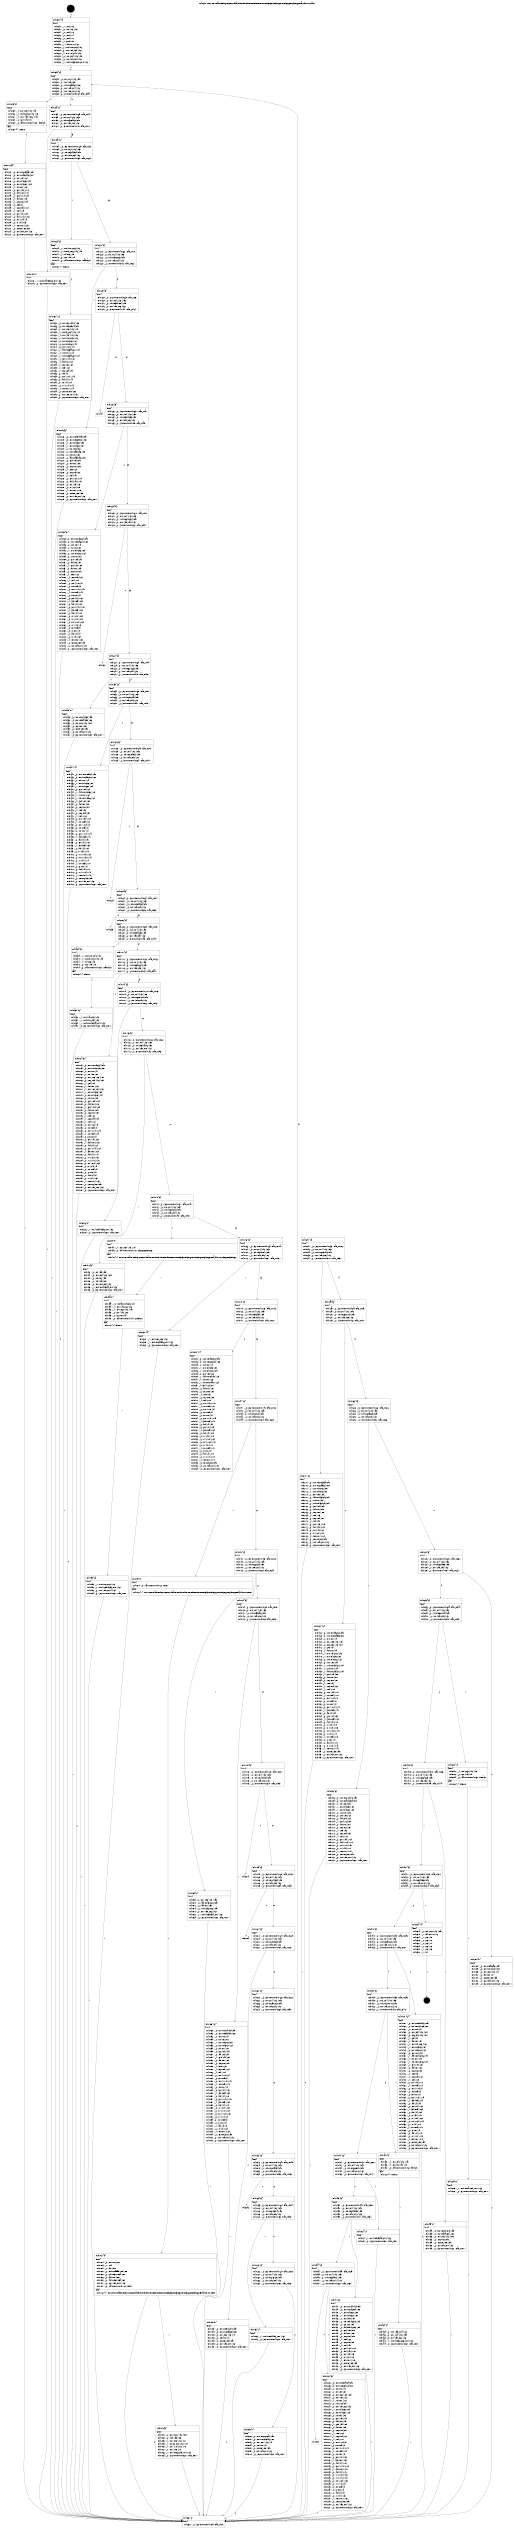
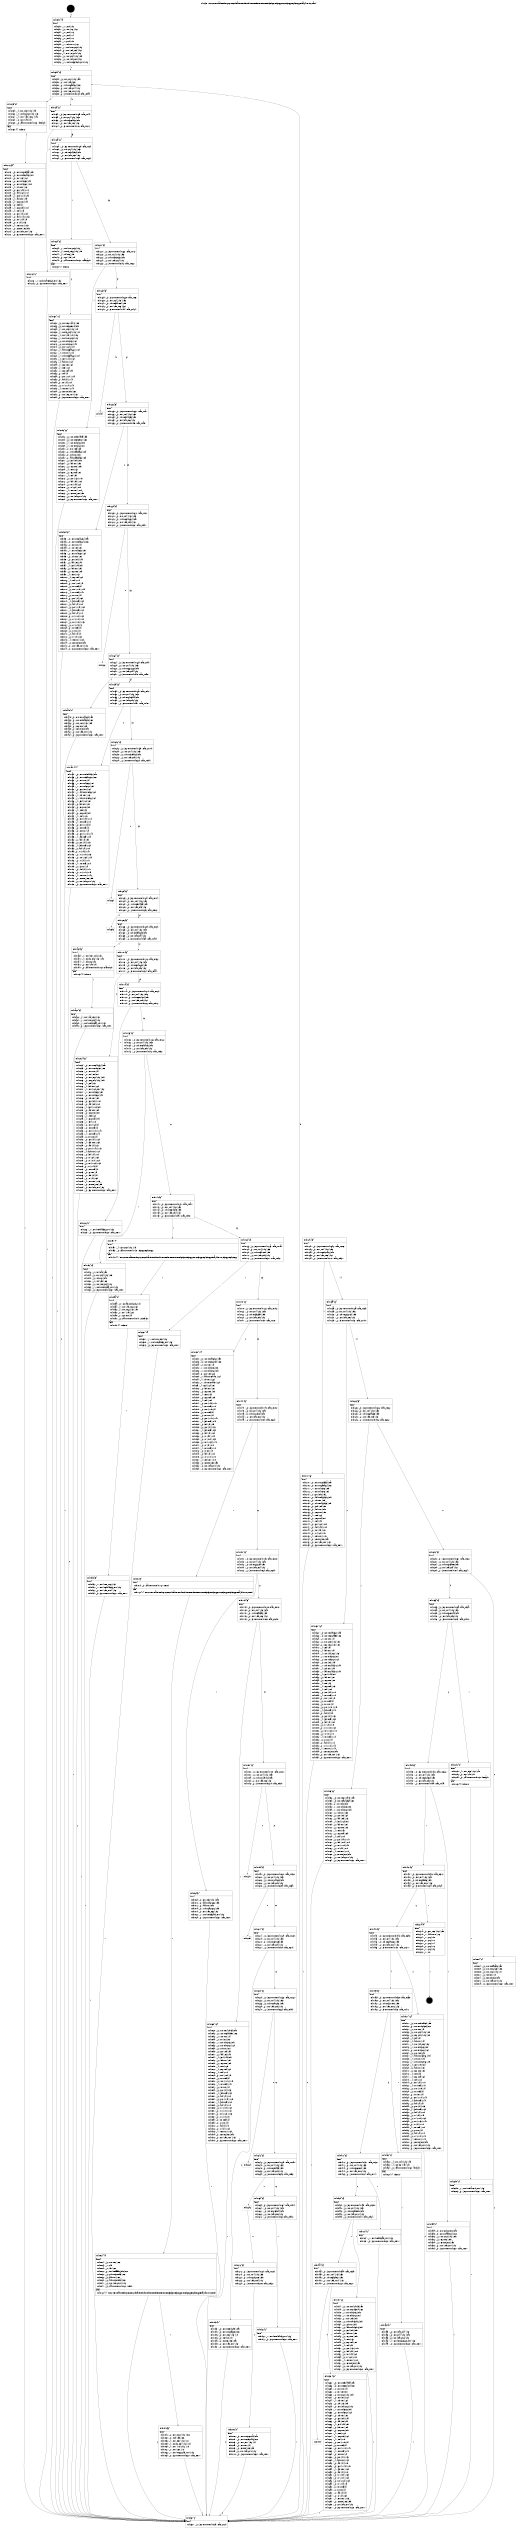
none -> (247, 2165)
(273, 2241) -> (250, 2236)
